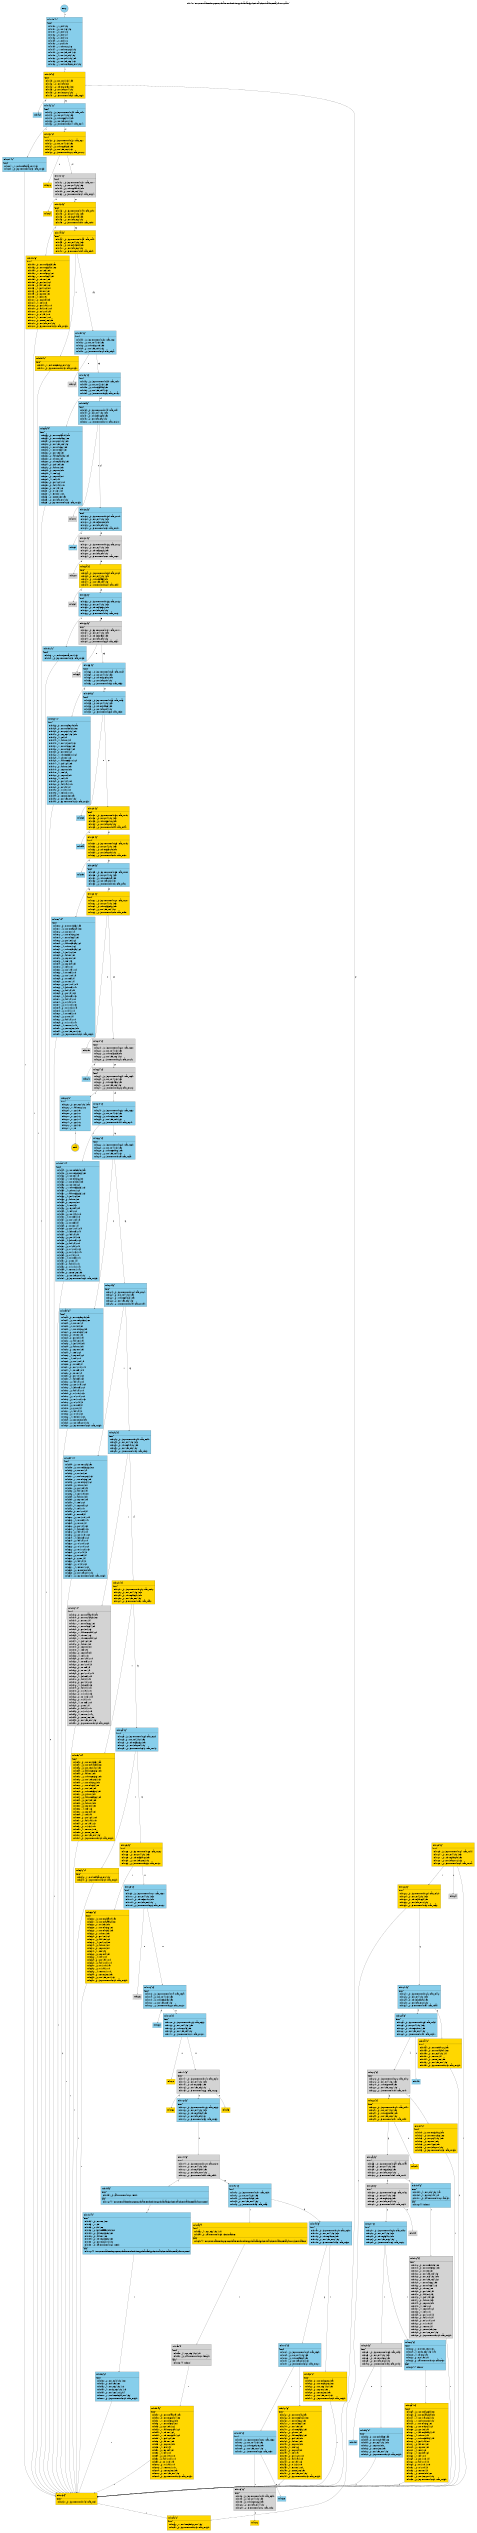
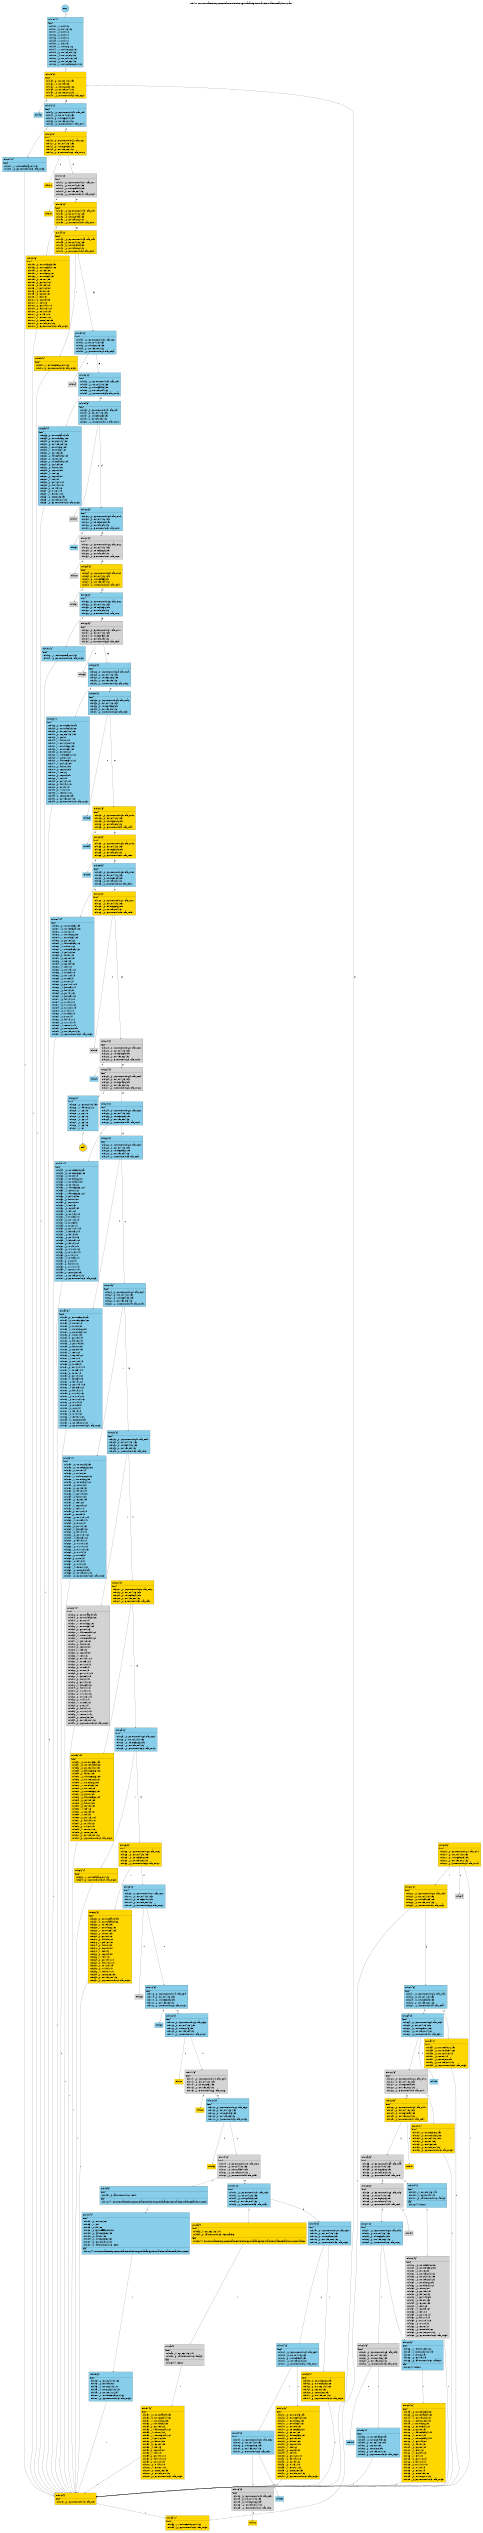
(221, 2099) -> (218, 2143)
